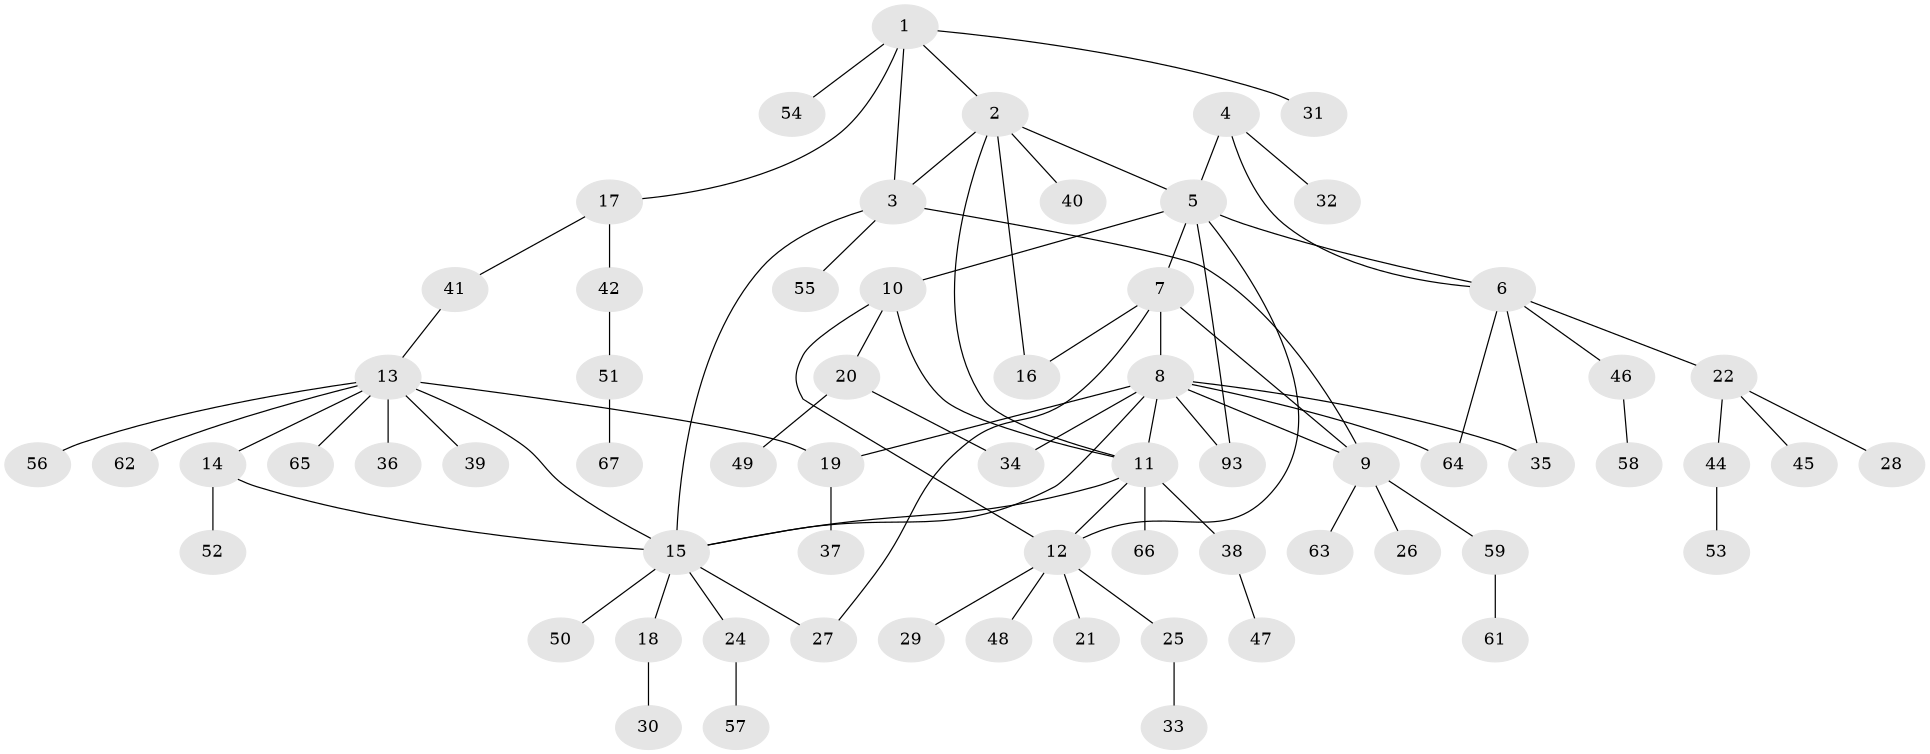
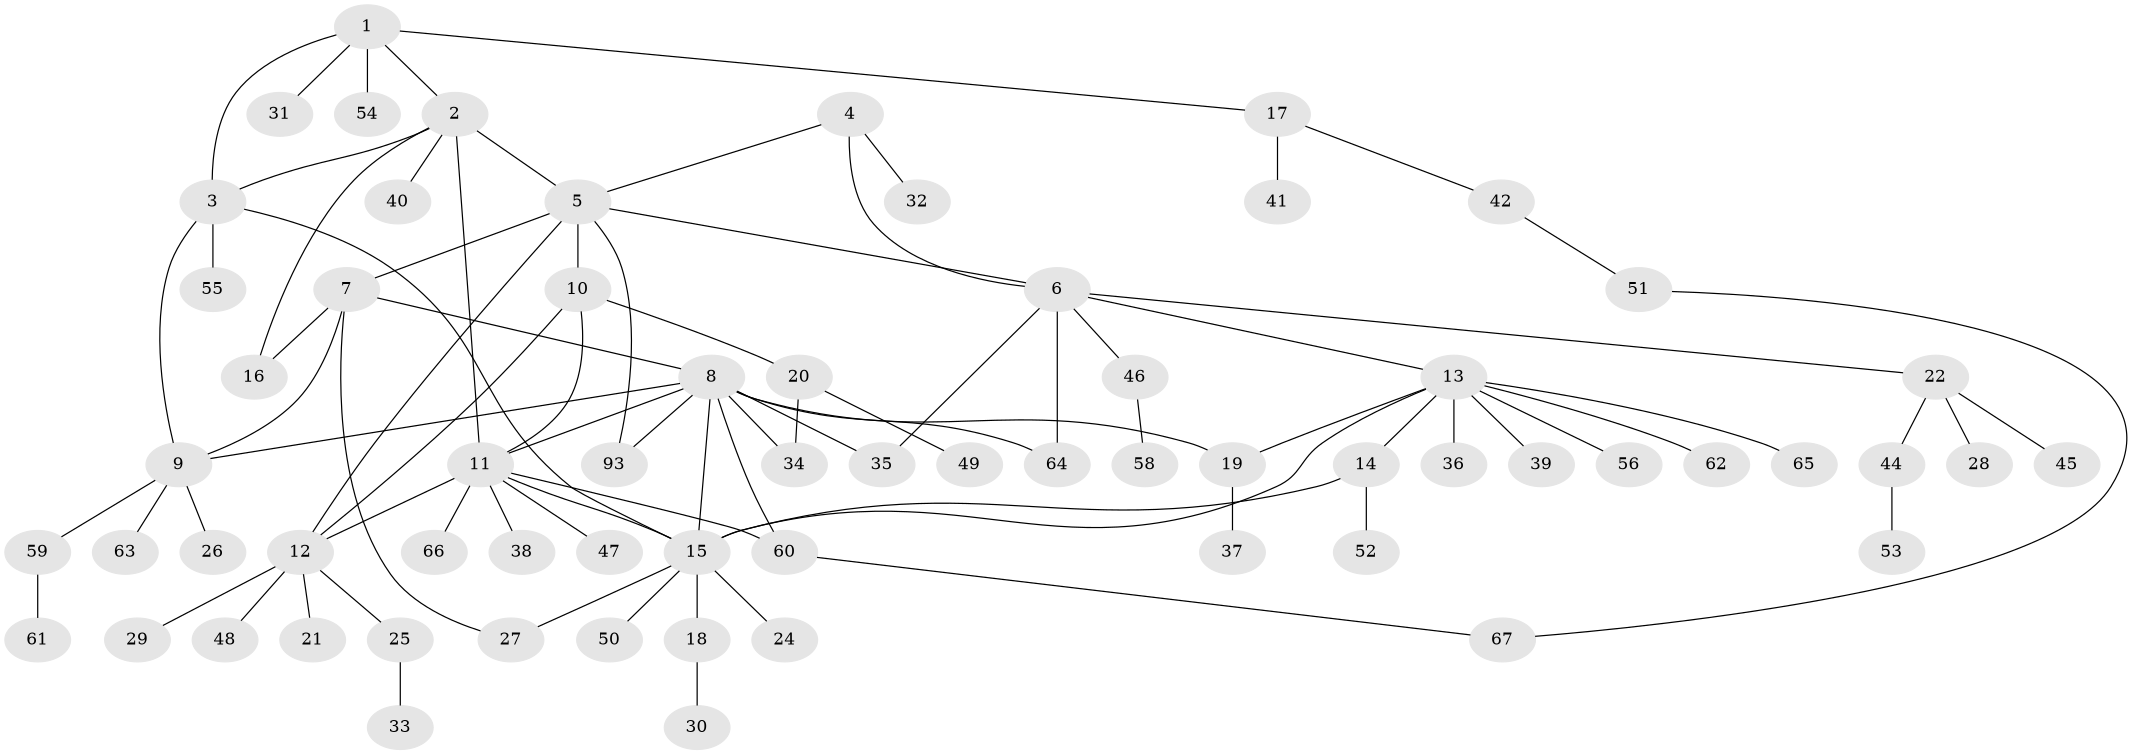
(422, 333) -> (1255, 333)
none -> (785, 552)
(1247, 596) -> (545, 509)
(736, 728) -> none
